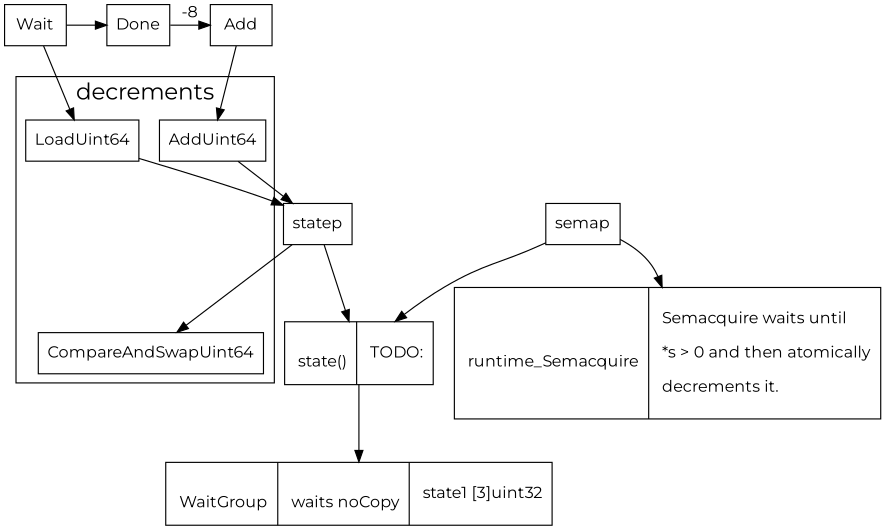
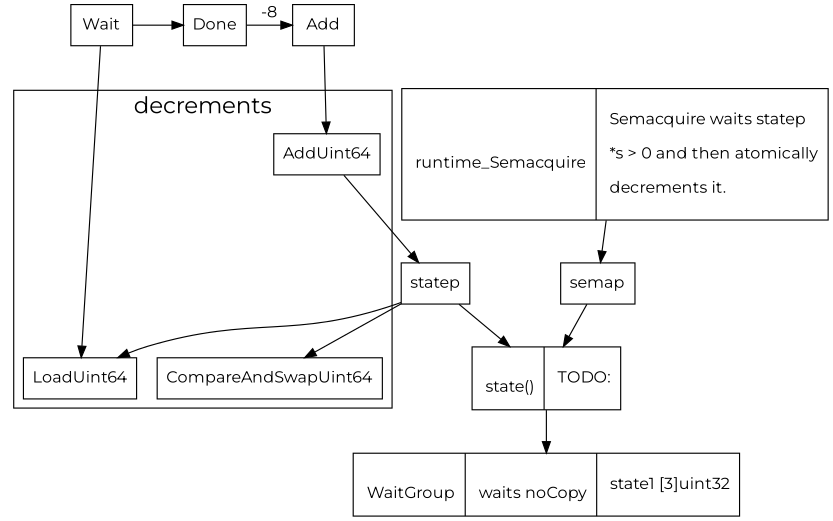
(206, 179) -> (265, 327)
(642, 255) -> (604, 236)
(754, 318) -> (708, 119)
